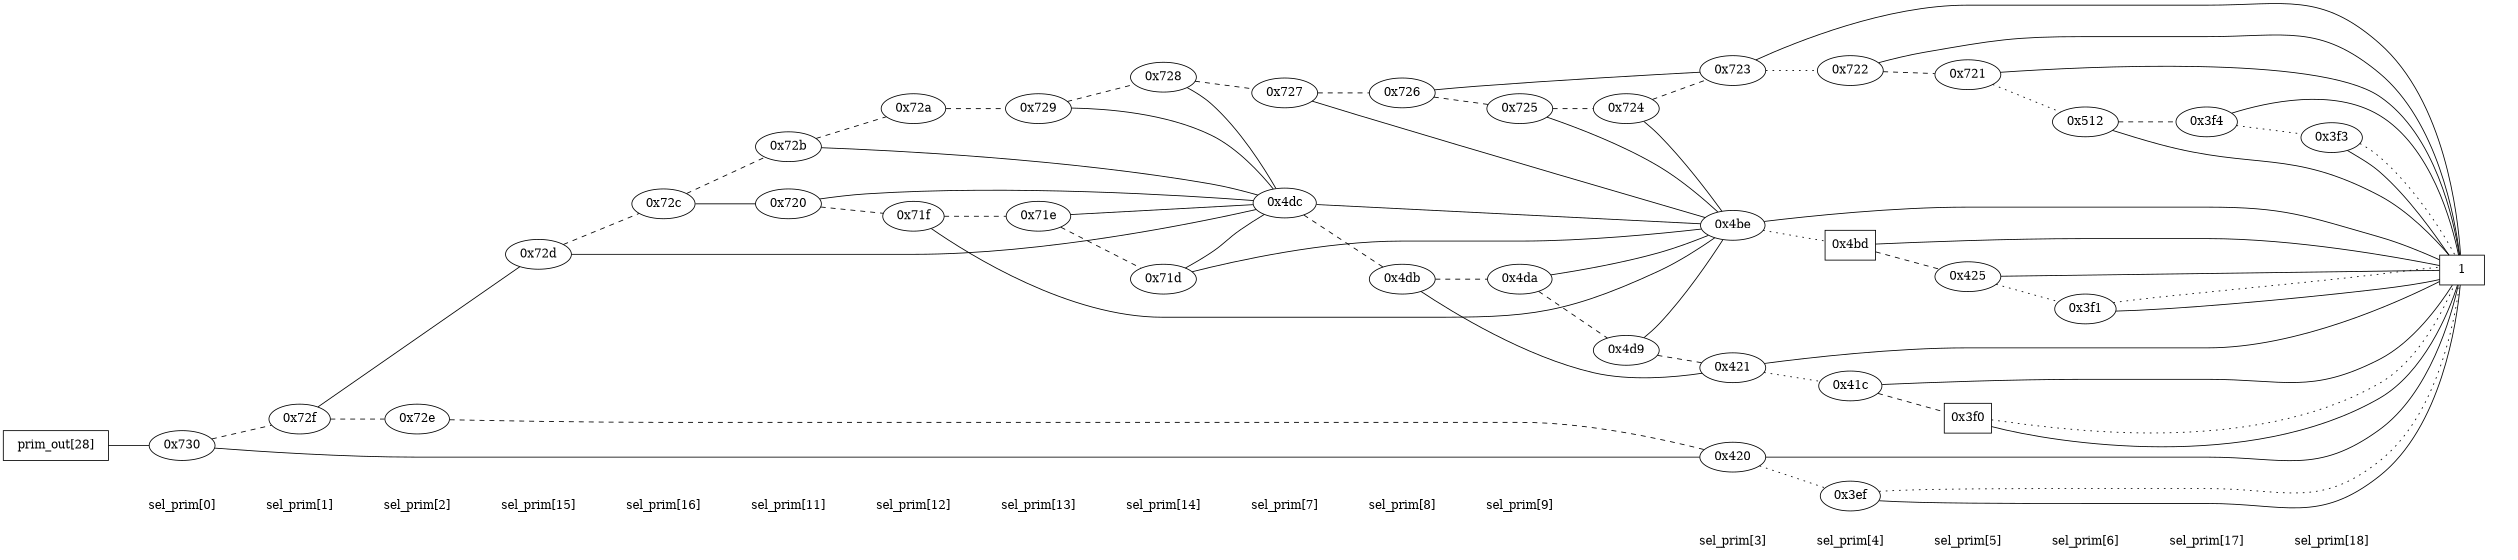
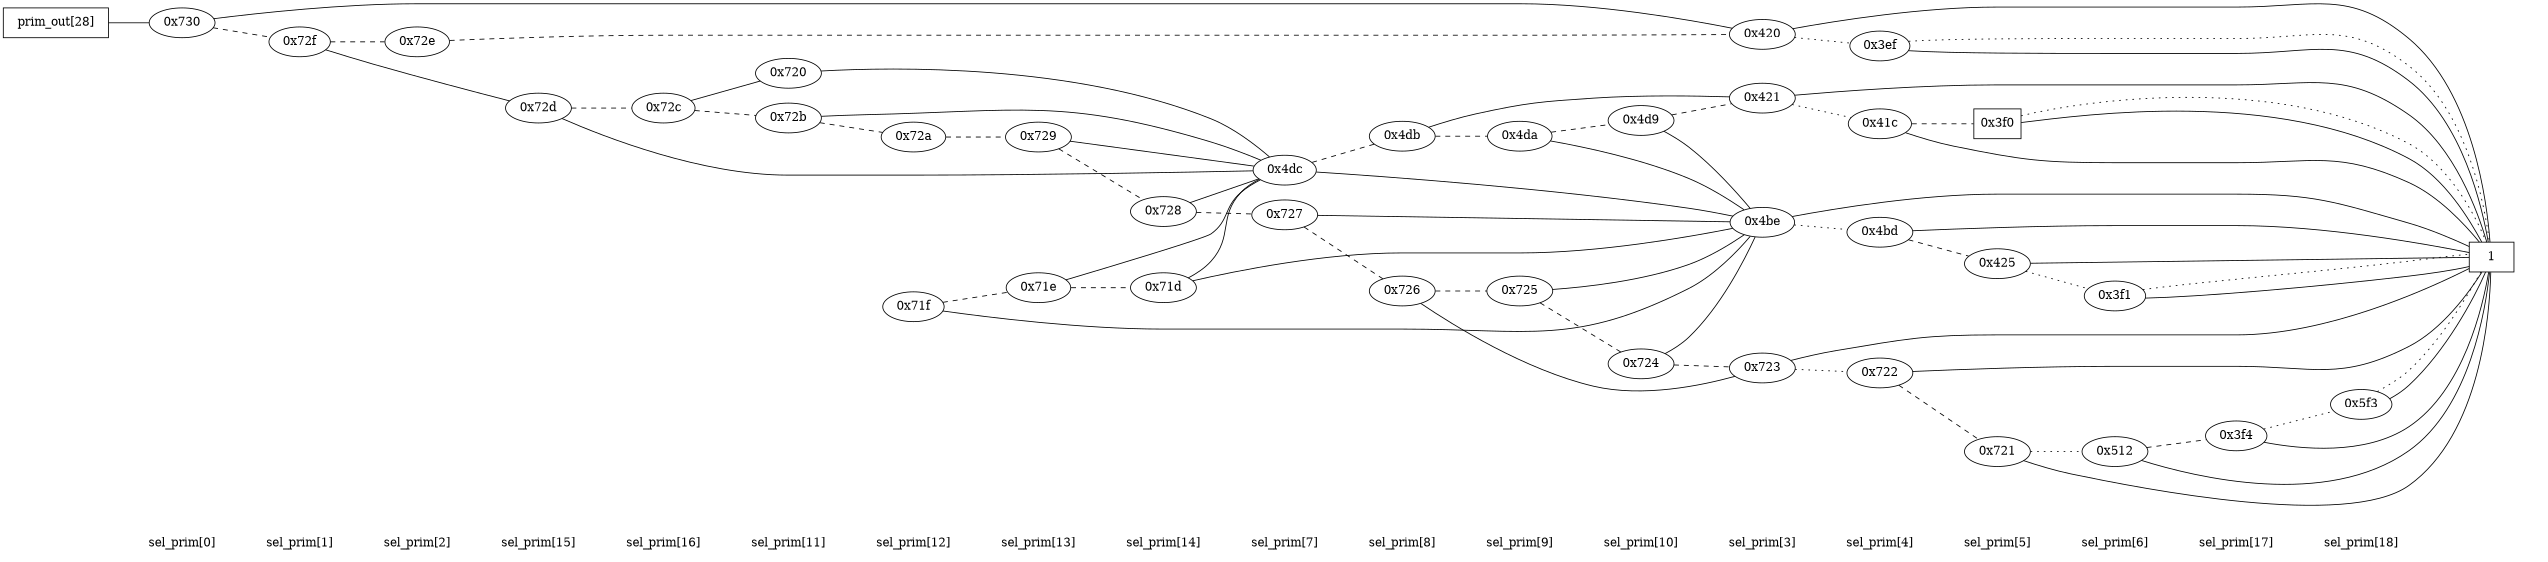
(2332, 138) -> (2361, 404)
(852, 210) -> none
(1850, 245) -> (1880, 232)
none -> (1641, 543)
